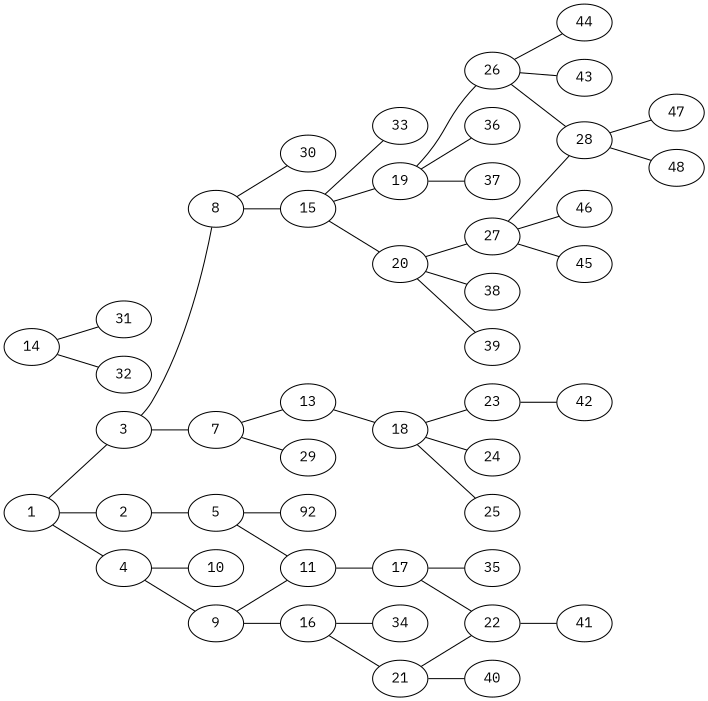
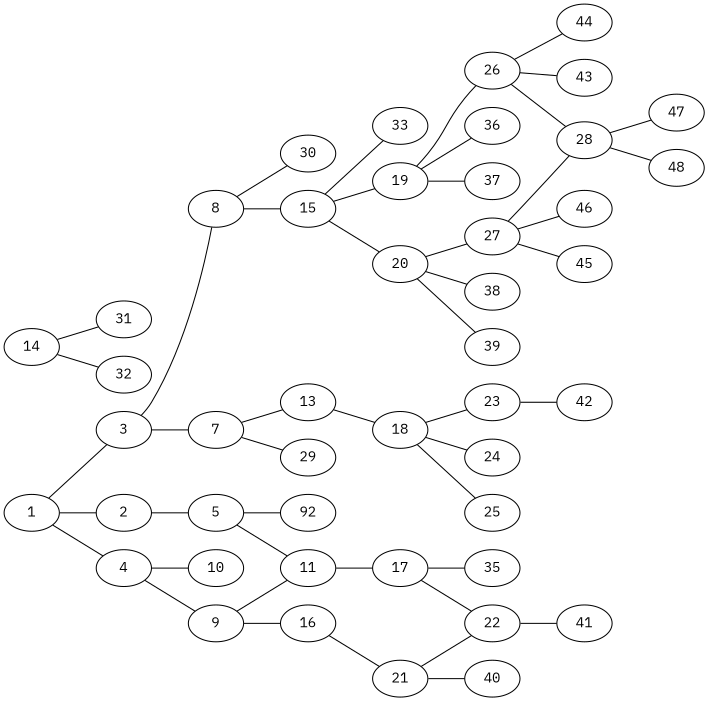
(400, 623) -> none
